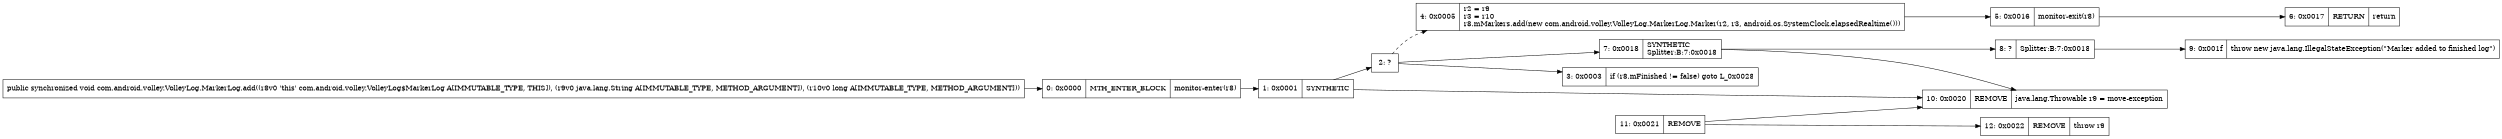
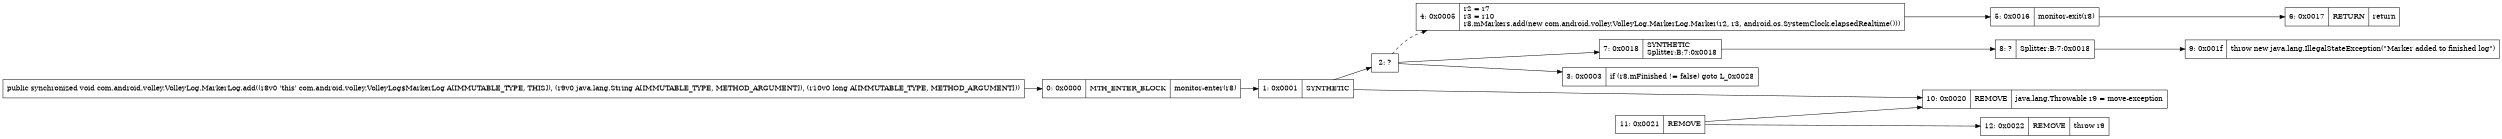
(1477, 9) -> (1477, 9)
(1868, 59) -> none
